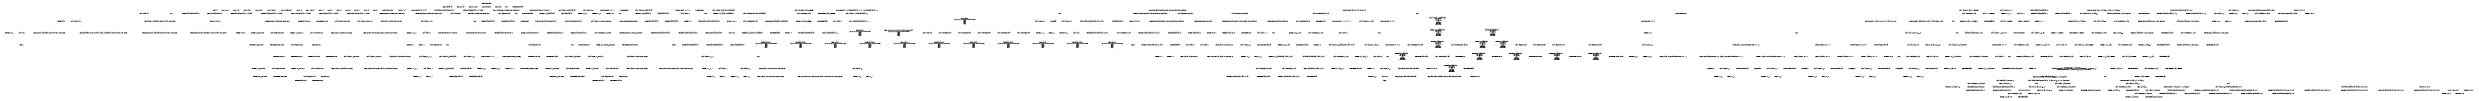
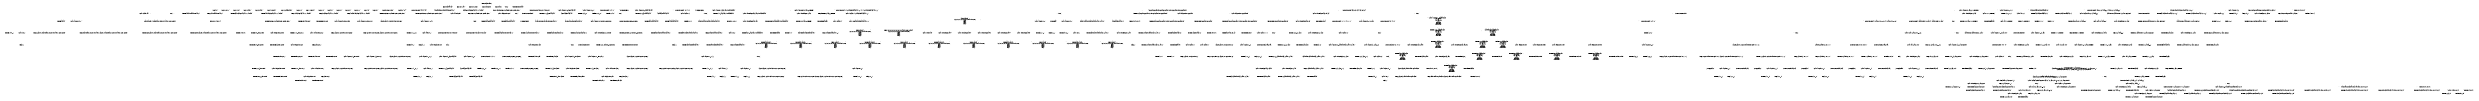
none -> (2051, 21)
(2066, 90) -> none
(2192, 94) -> (2192, 94)
